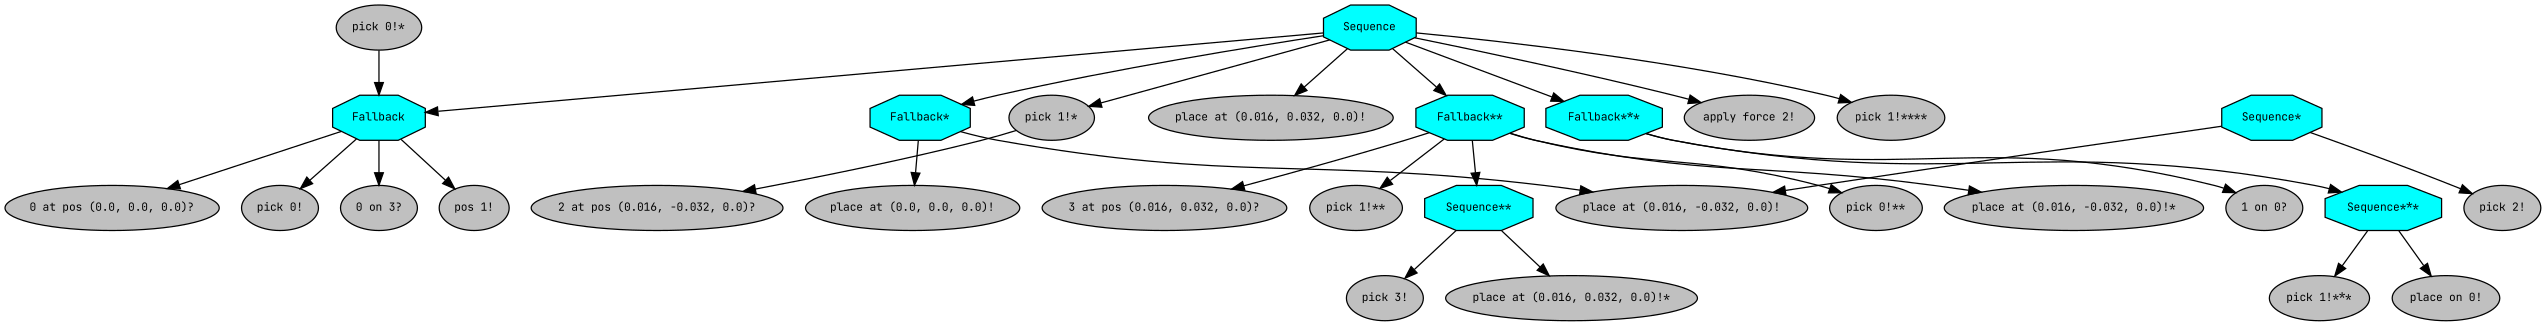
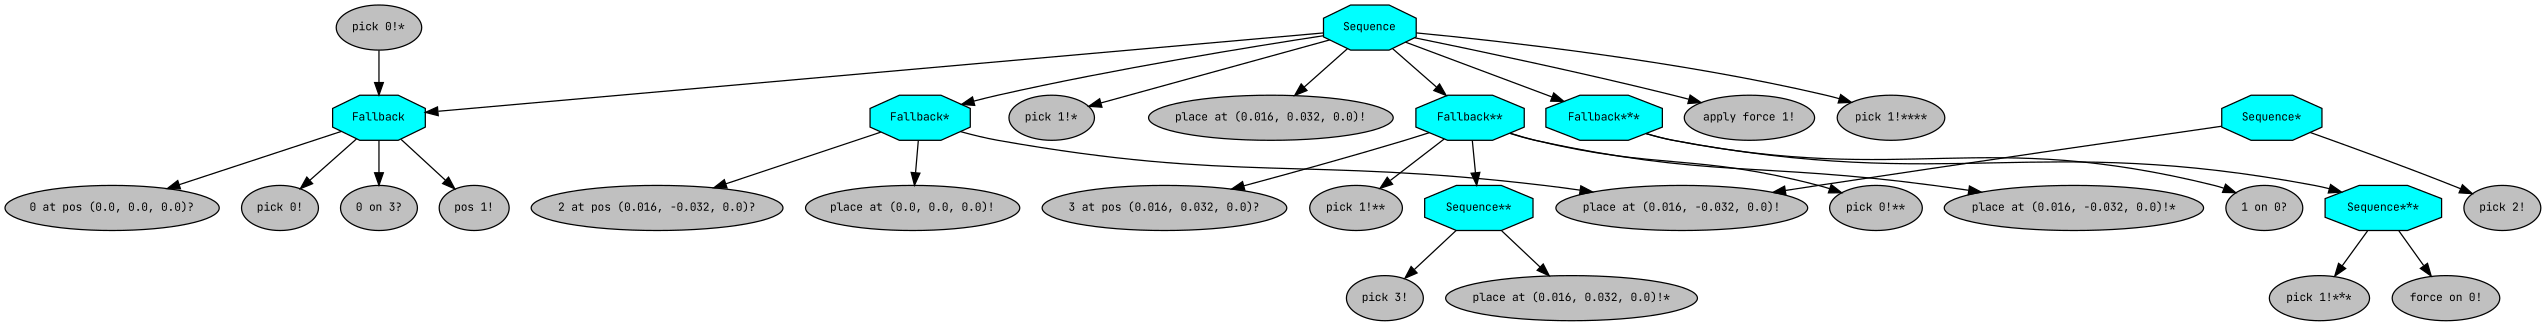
(1750, 118) -> (1750, 118)
(887, 163) -> (803, 158)
(2446, 298) -> (2446, 298)
